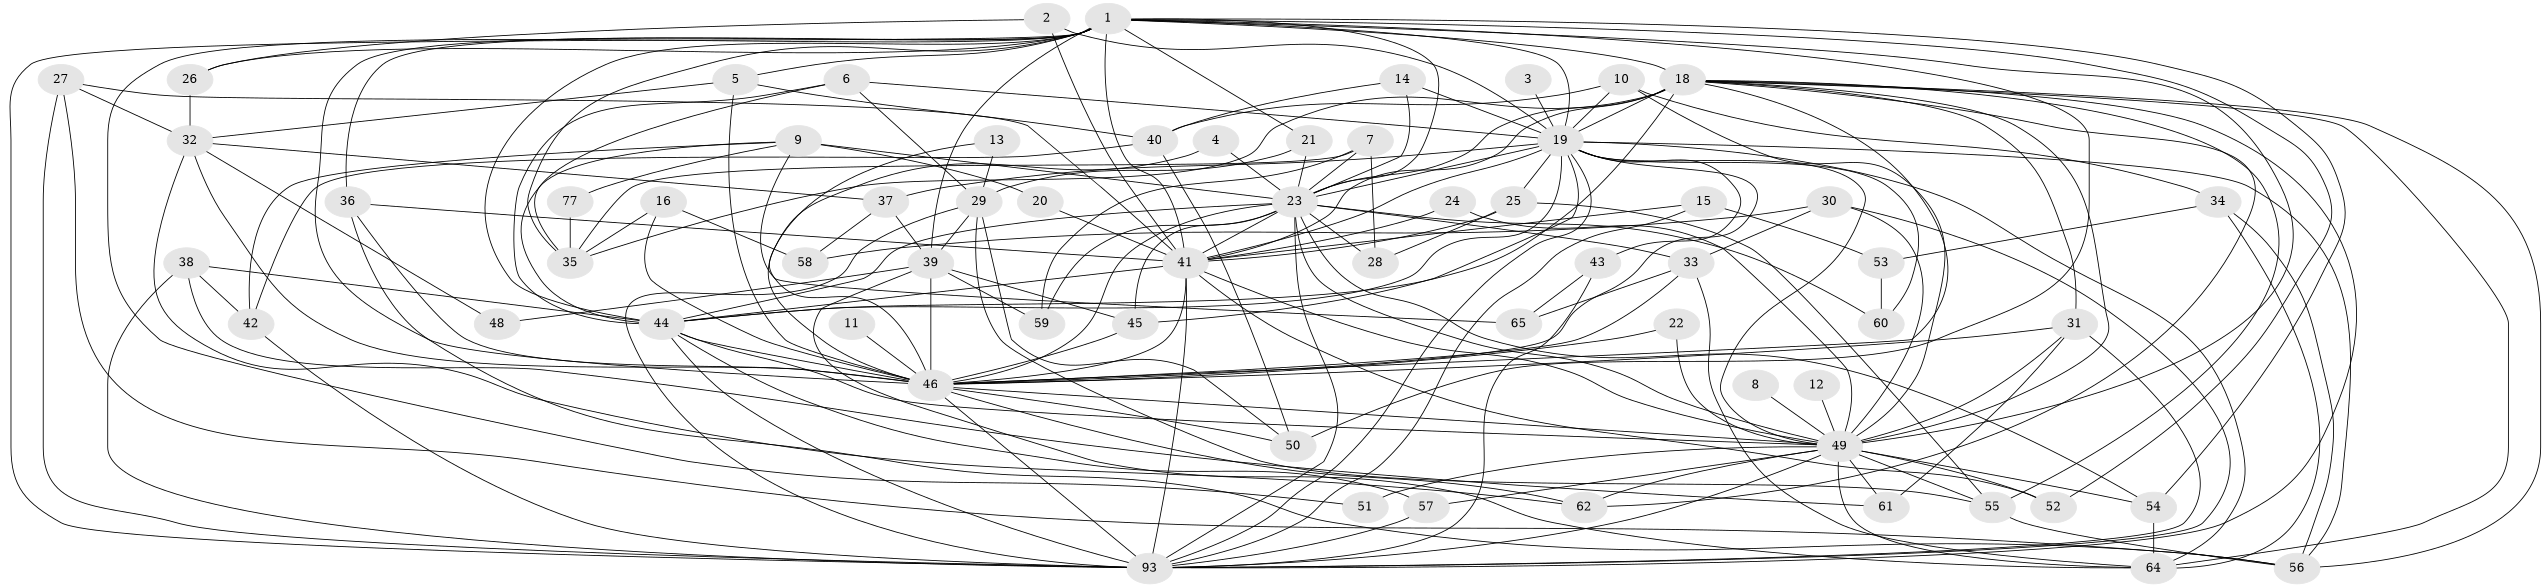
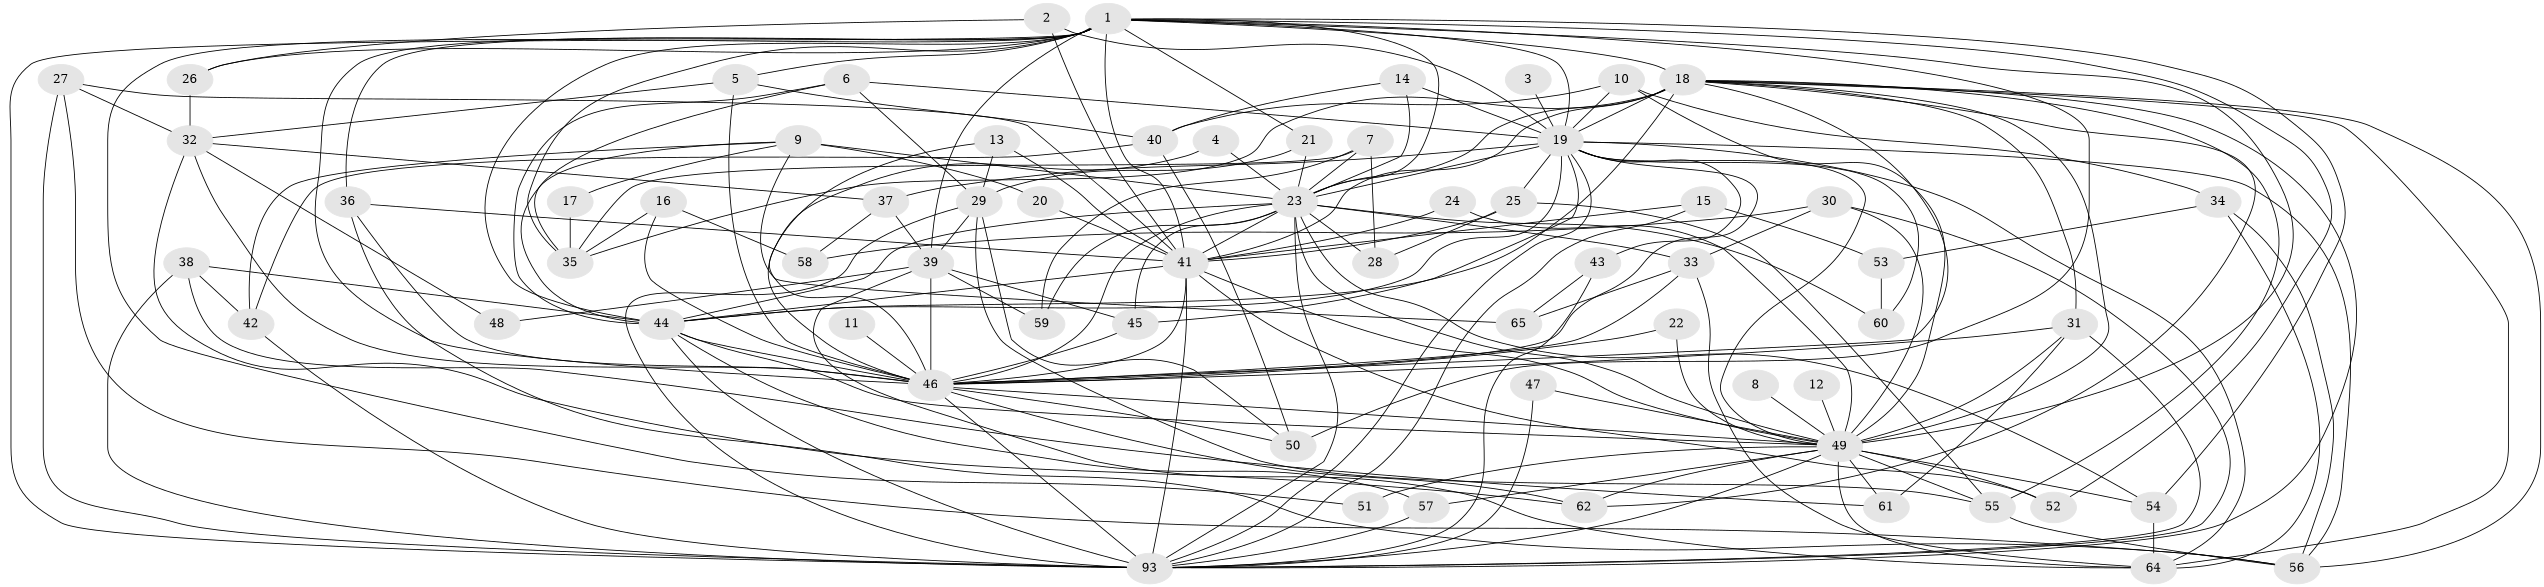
(570, 202) -> (570, 202)
(1384, 204) -> (1090, 203)
none -> (1533, 385)
